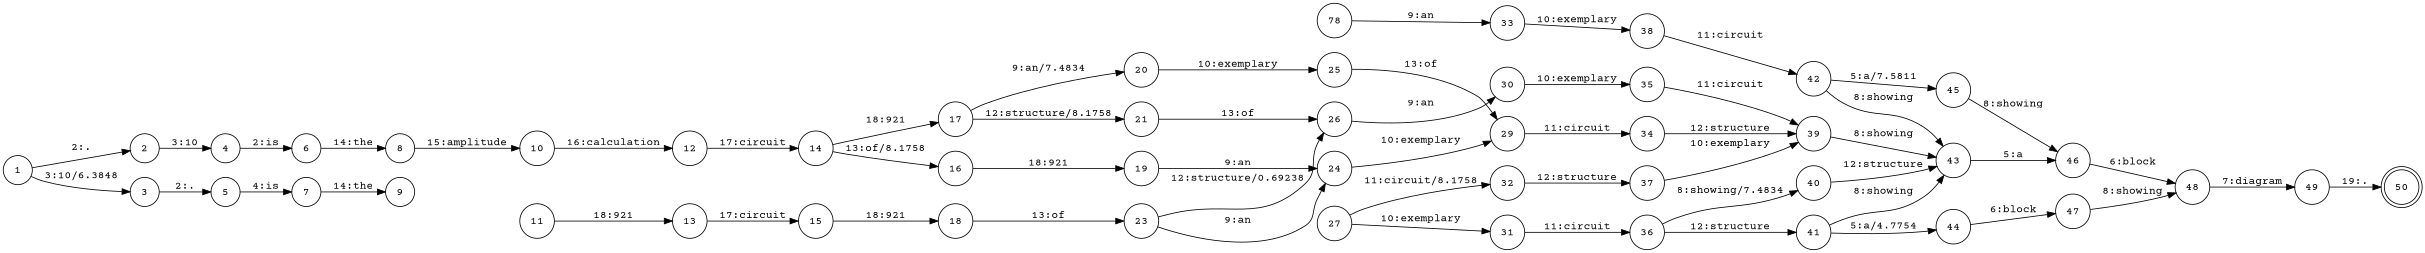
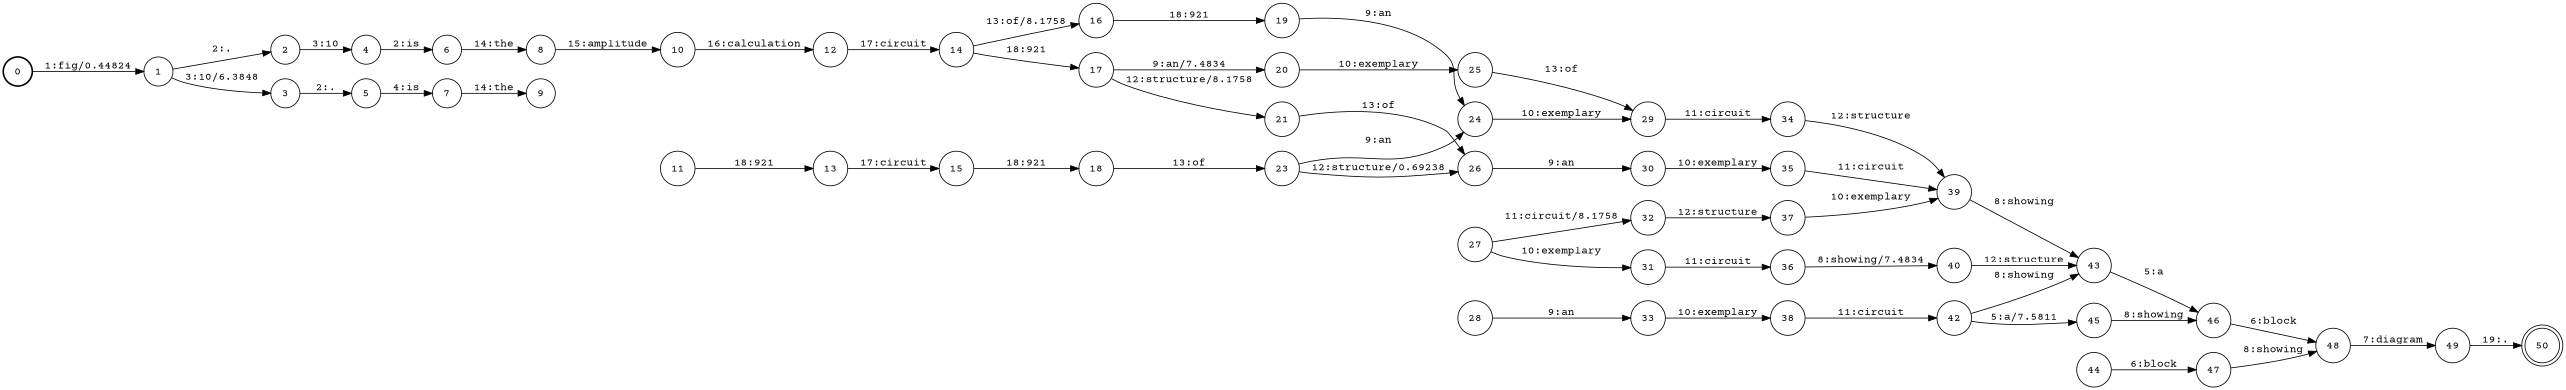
(1334, 21) -> (1475, 318)
none -> (18, 71)
(1814, 232) -> none
